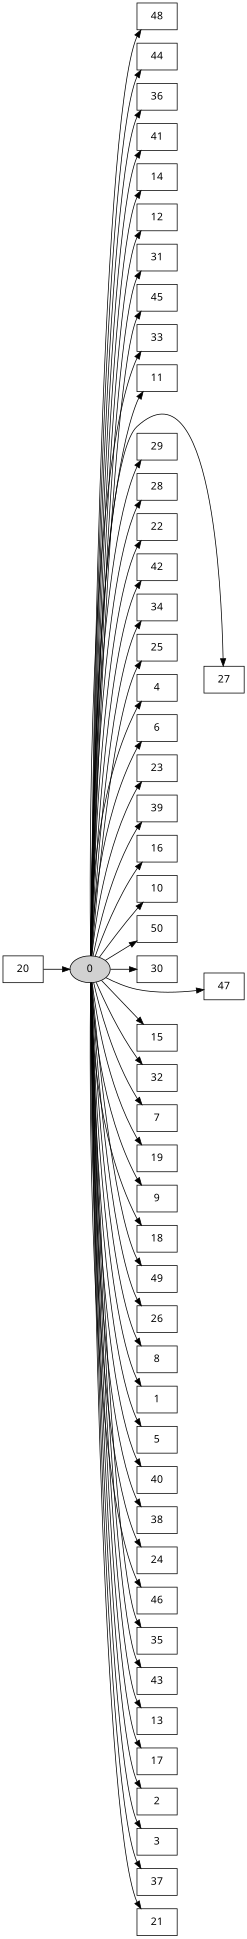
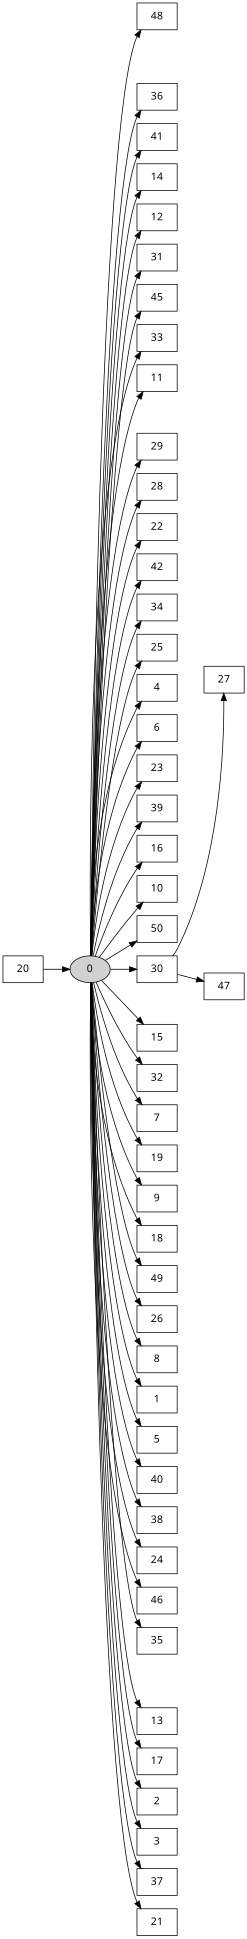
(157, 57) -> none
(139, 426) -> (213, 832)
(150, 991) -> (187, 977)
(157, 1681) -> none
